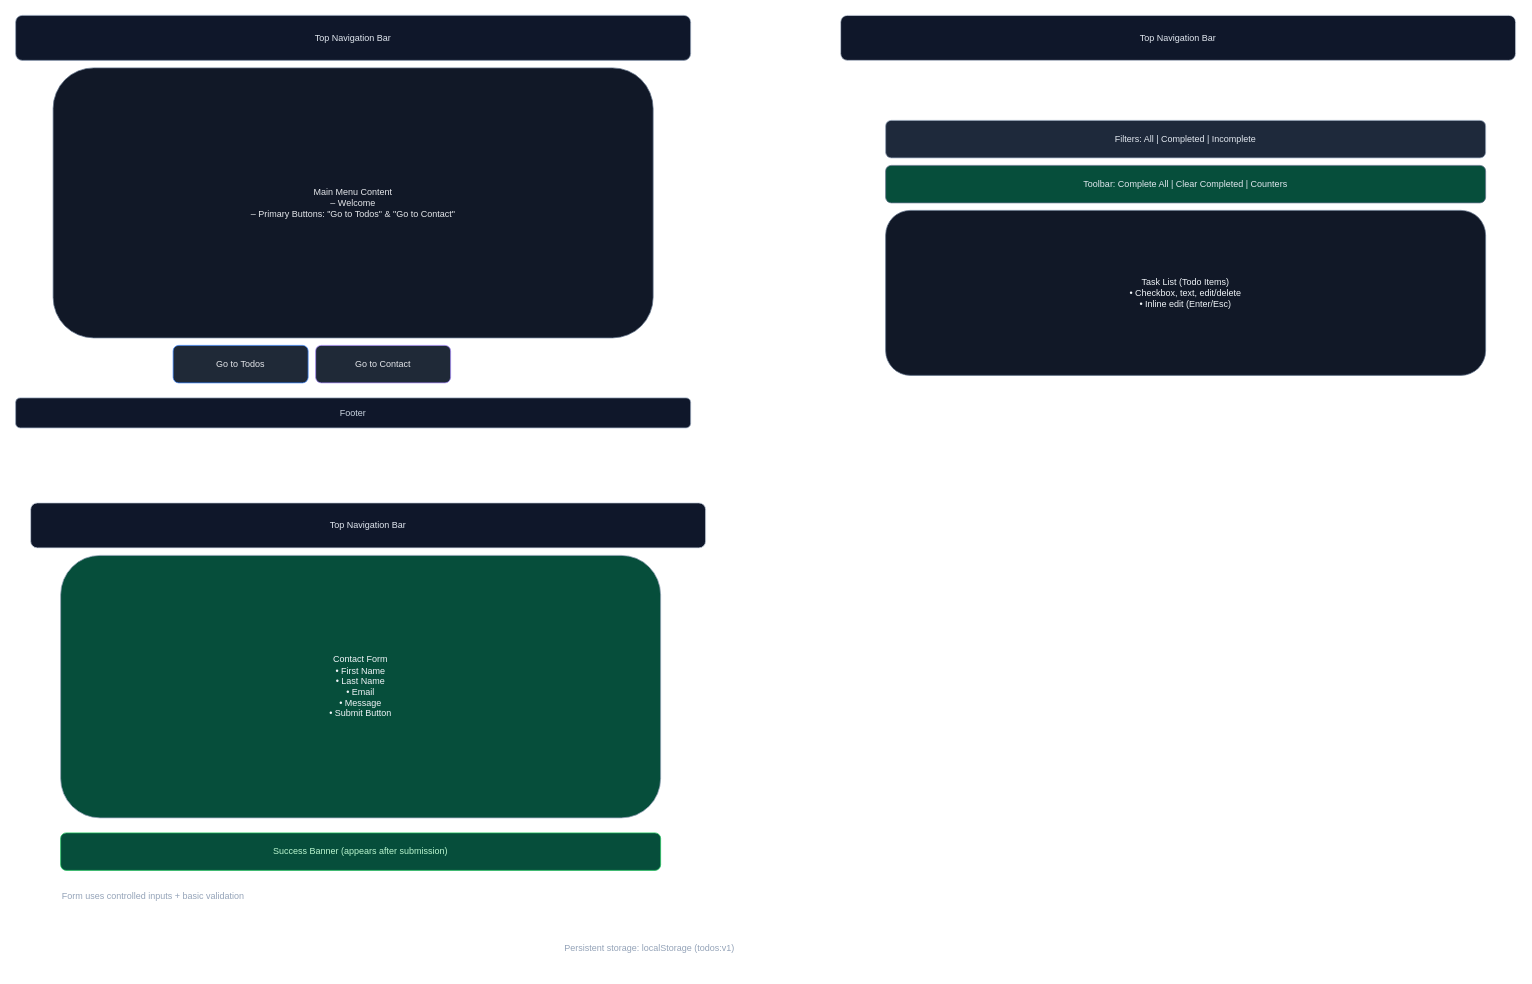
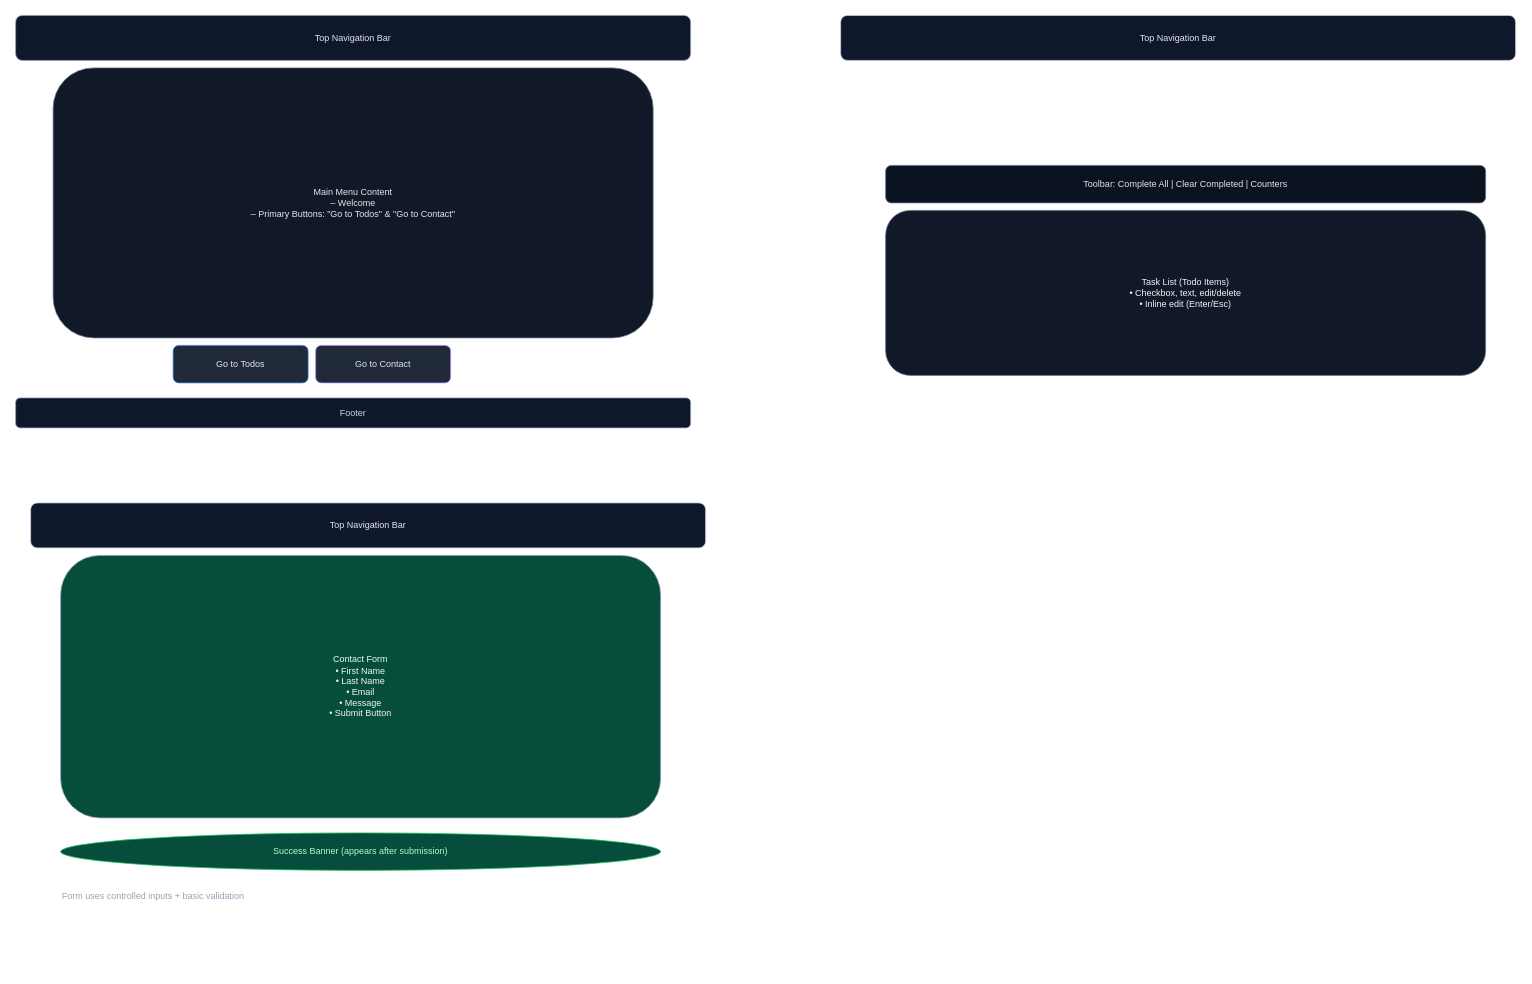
(1185, 139) -> none
(1185, 184) -> (1185, 184)
(360, 852) -> (360, 852)
(713, 953) -> none
